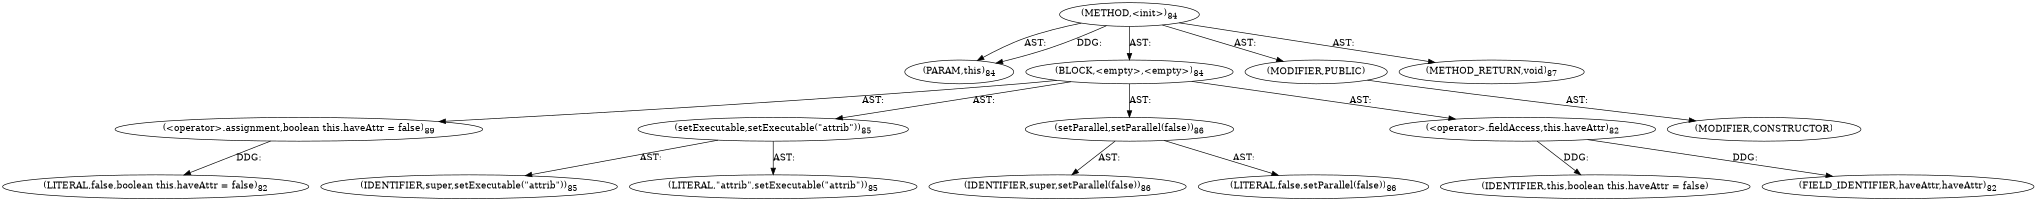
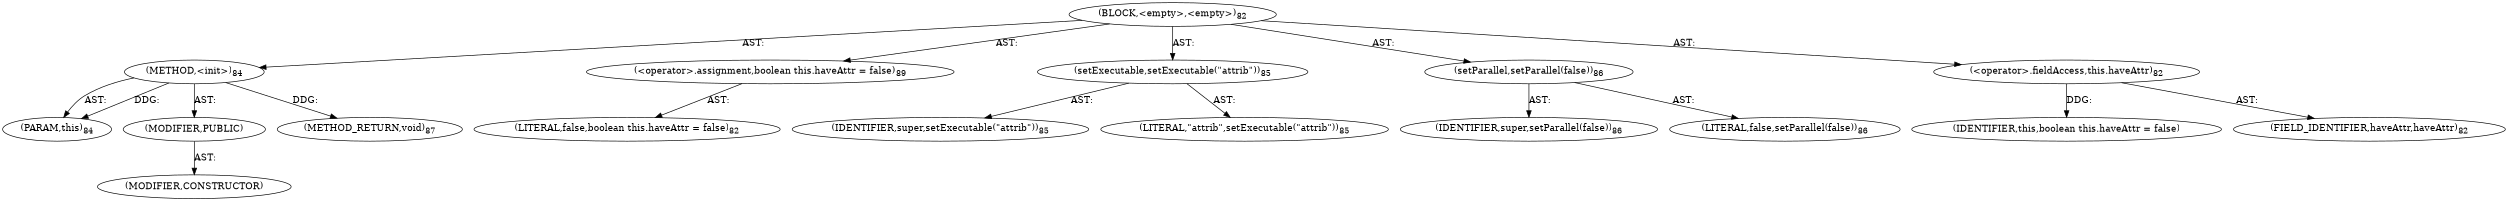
(1129, 40) -> (674, 44)
(1345, 43) -> (307, 101)
(1199, 71) -> (1242, 14)
(250, 158) -> (720, 101)
(1747, 158) -> (2249, 101)
